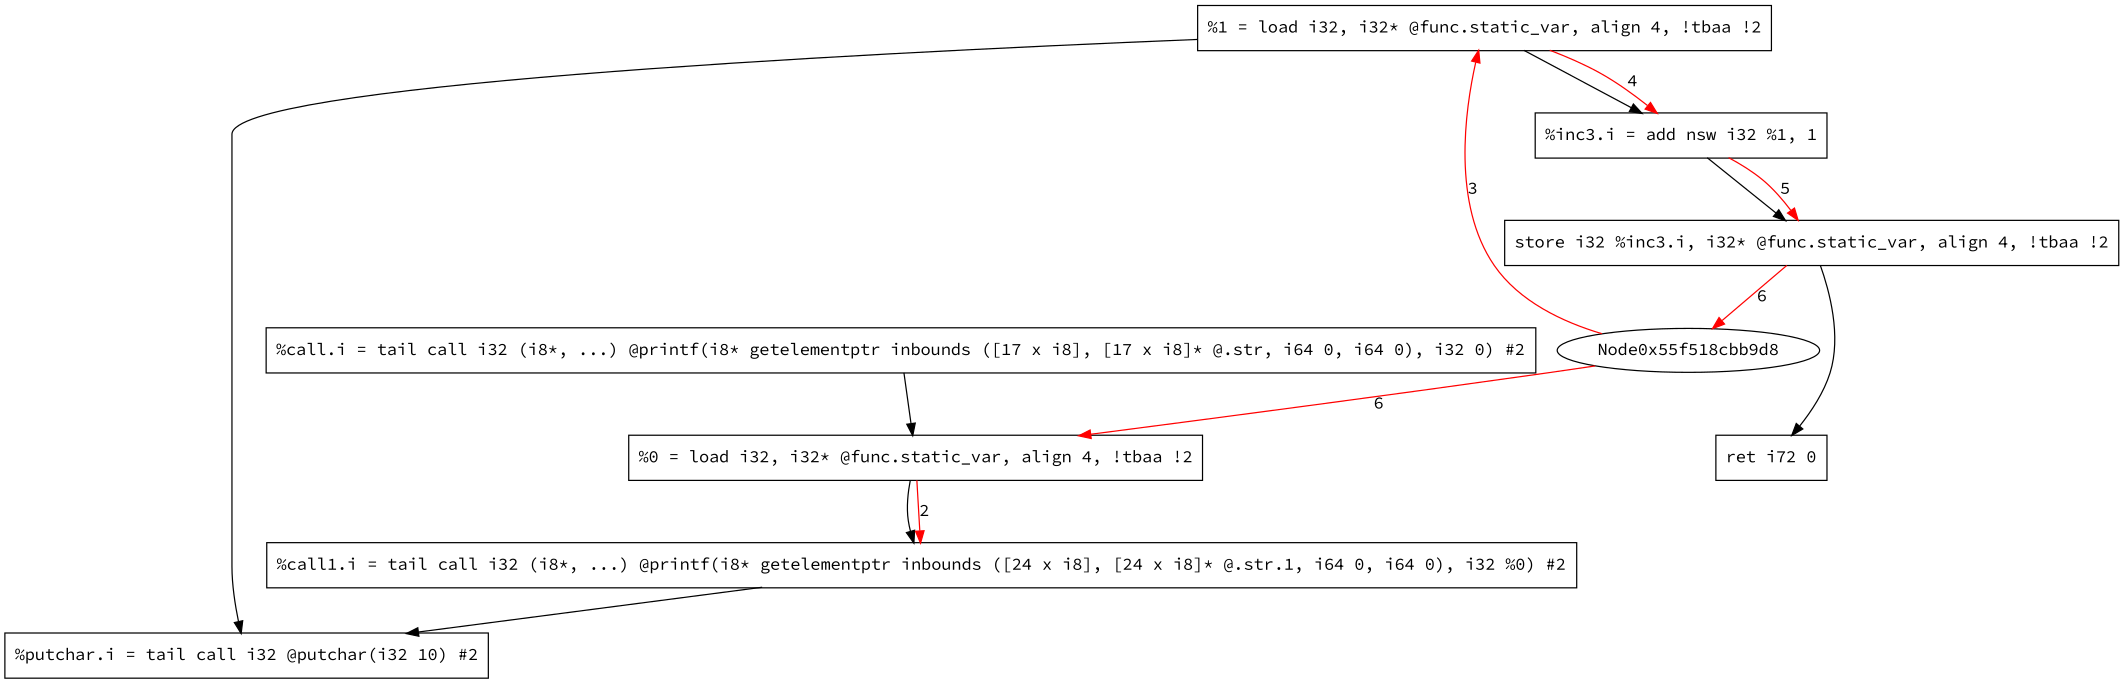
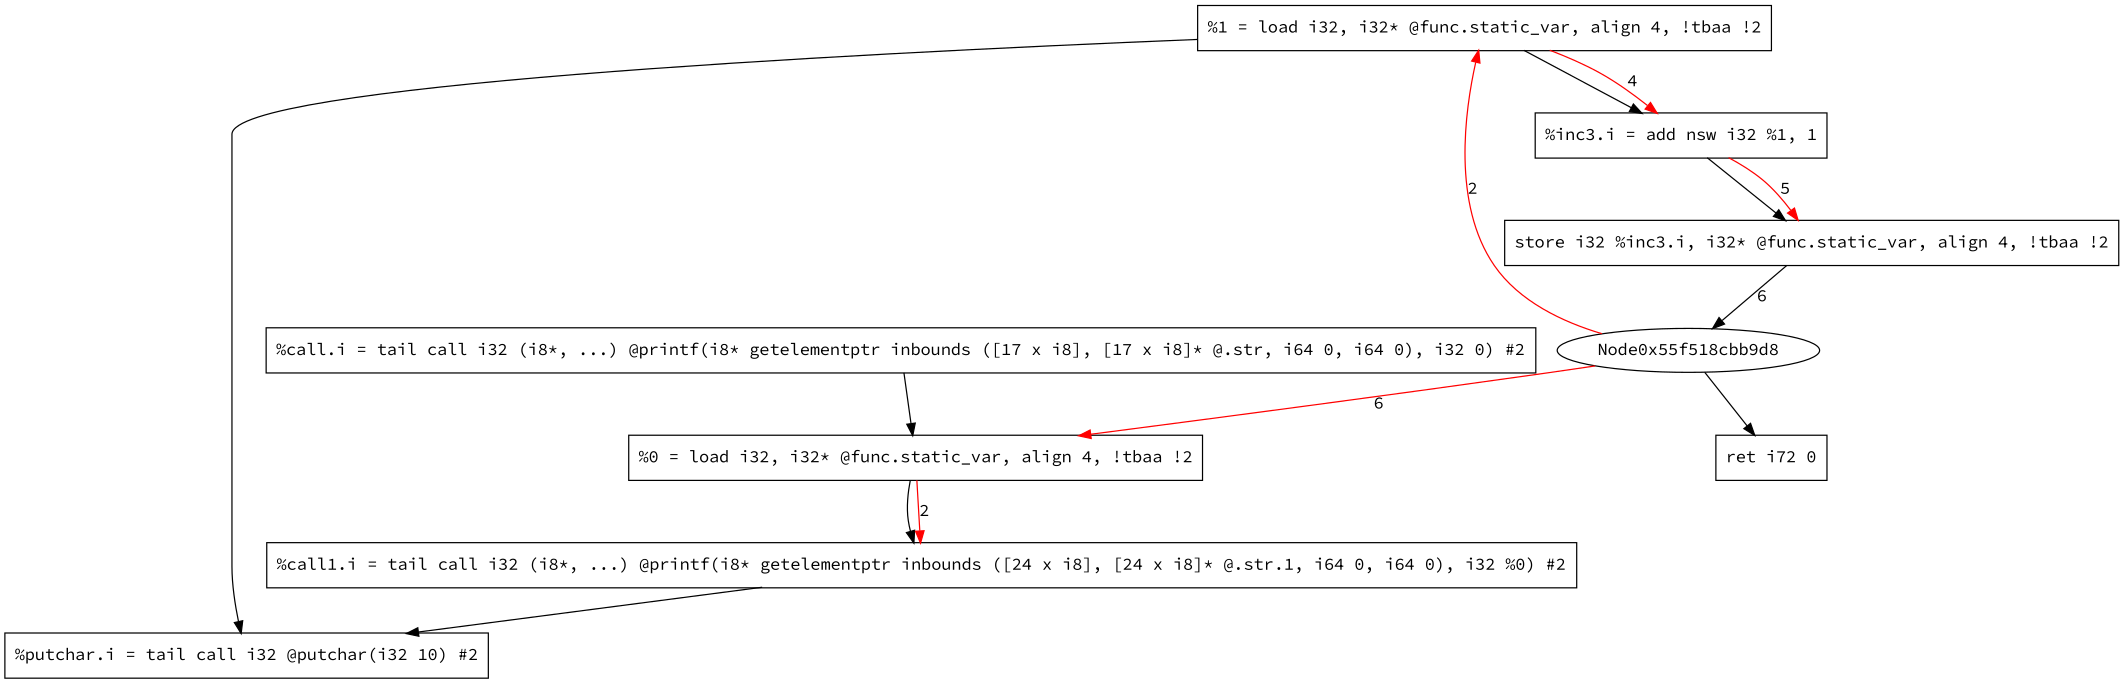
(1473, 189) -> (1473, 189)
(1754, 293) -> (1754, 293)
(1834, 349) -> (1726, 399)
